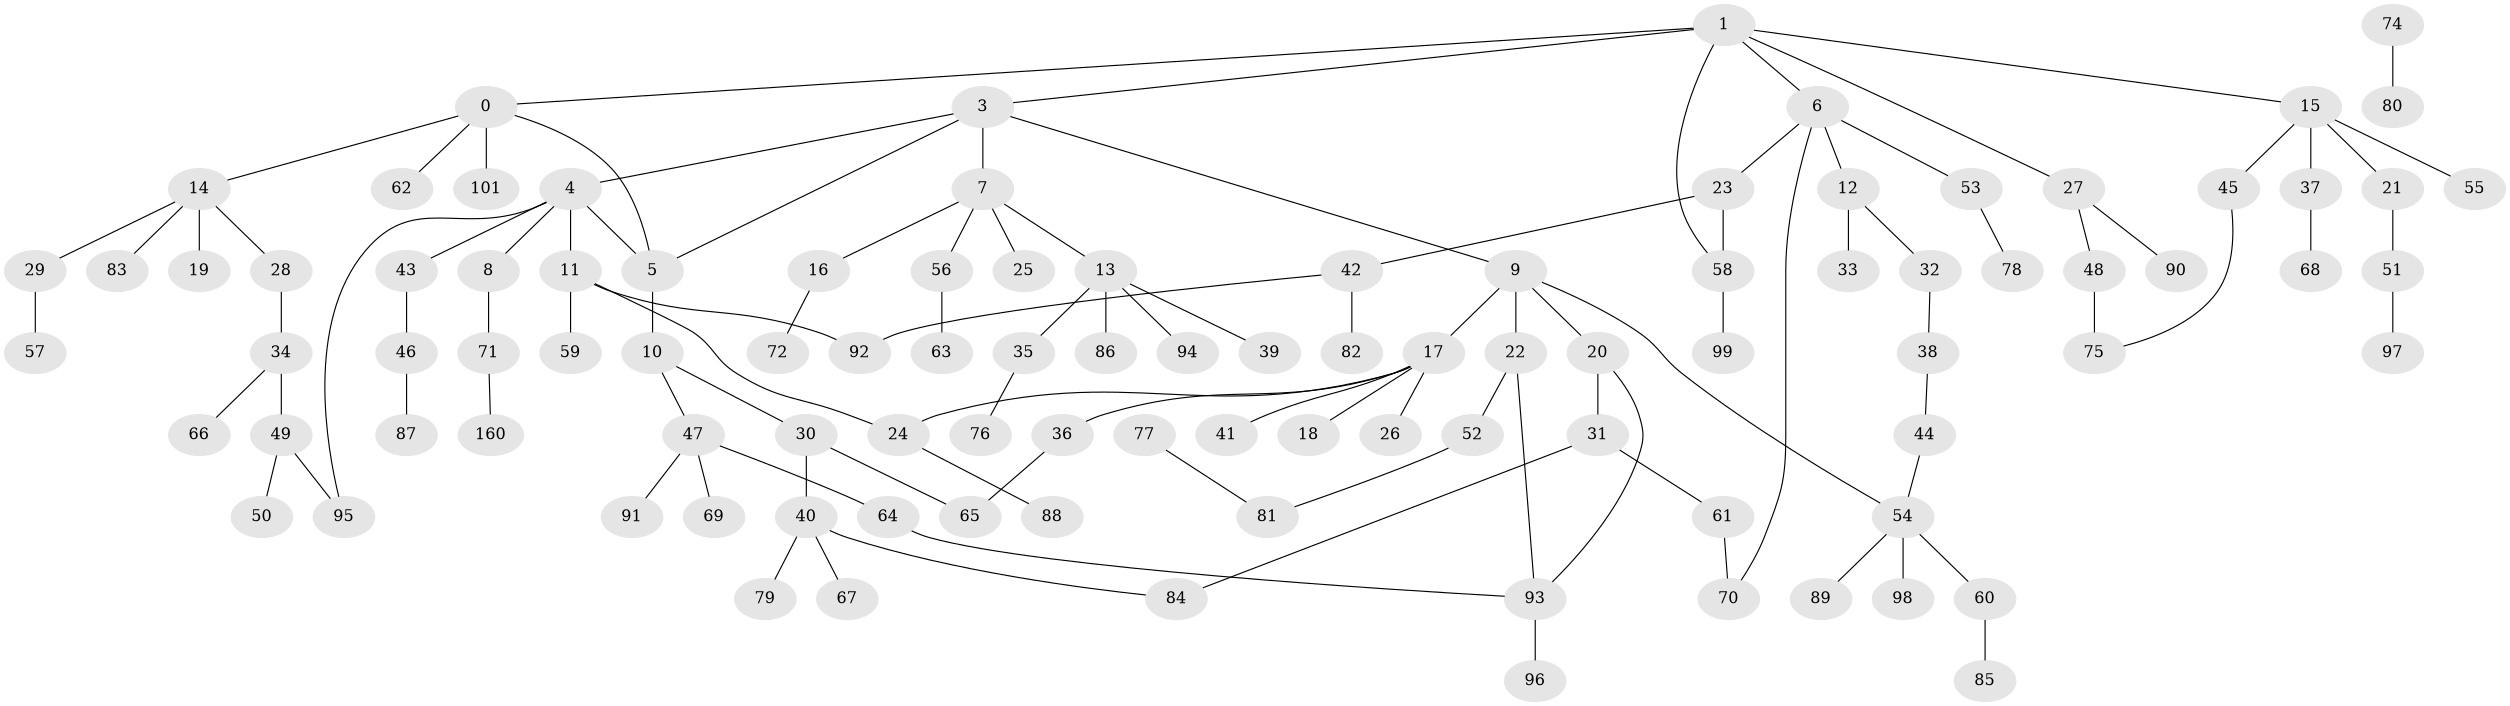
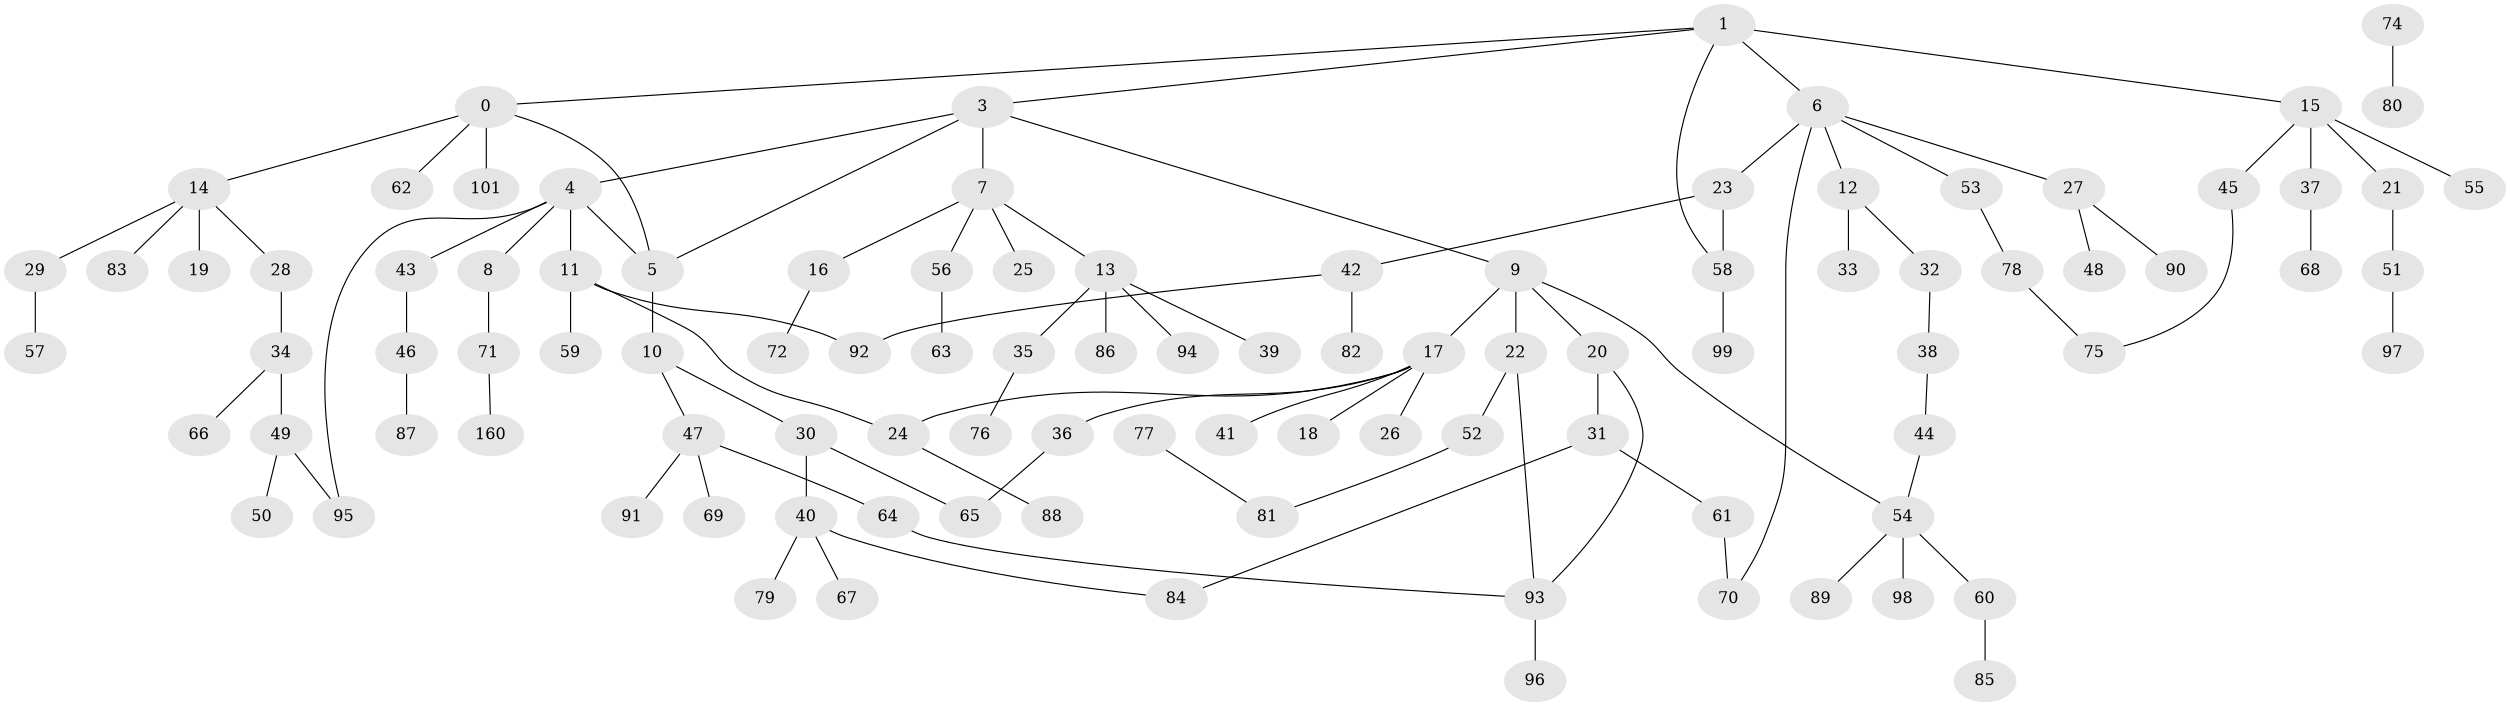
(1900, 106) -> (1946, 148)
(2094, 312) -> (2053, 312)
